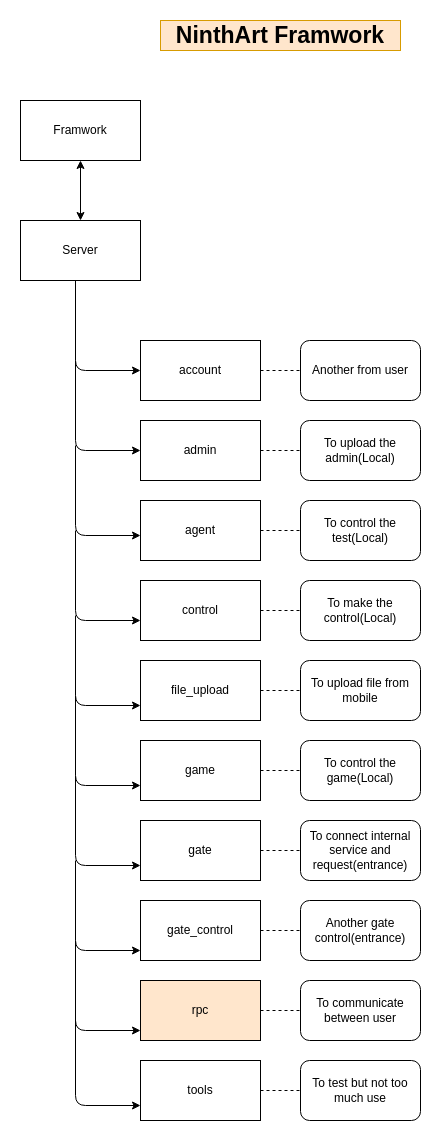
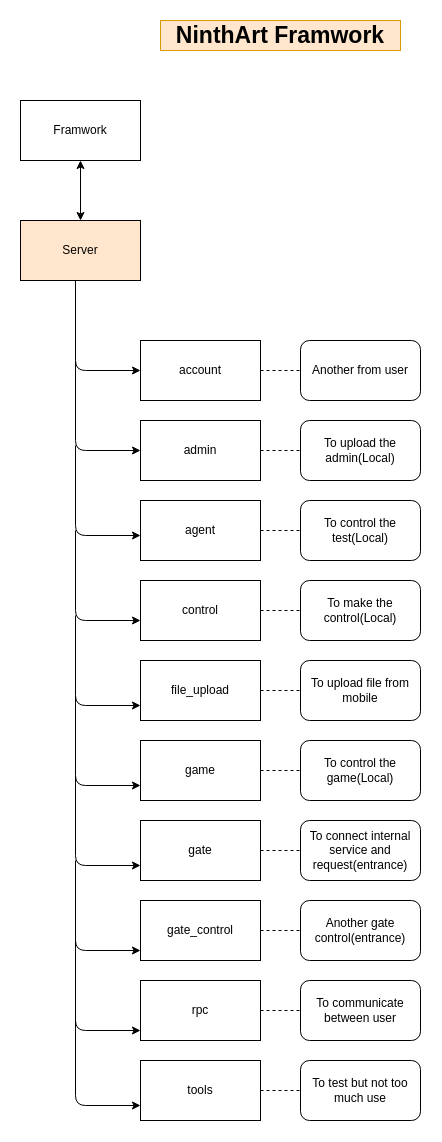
(81, 251) -> (81, 251)
(201, 1011) -> (201, 1011)
